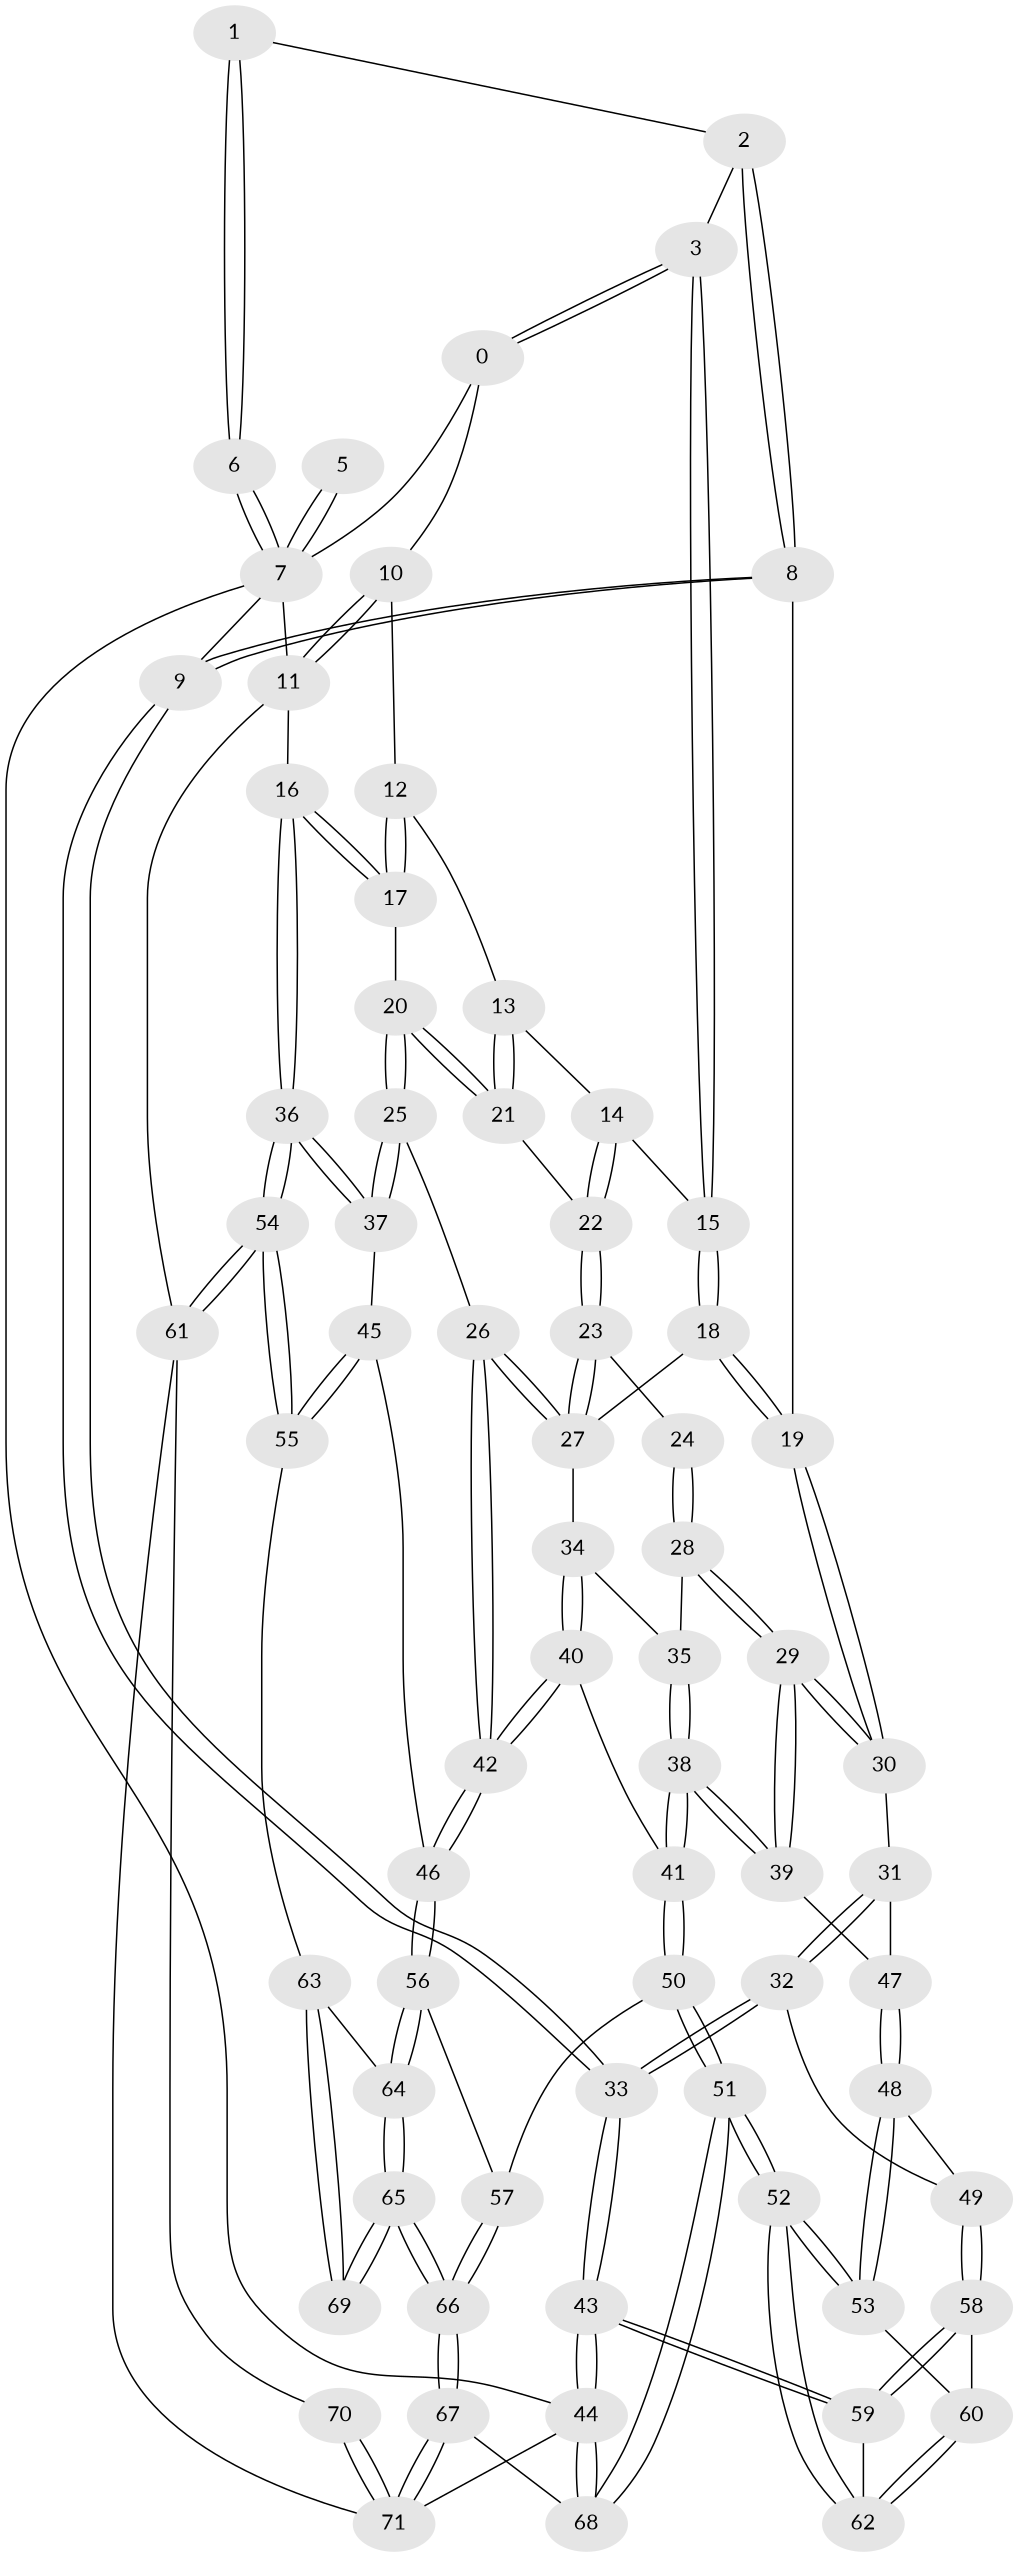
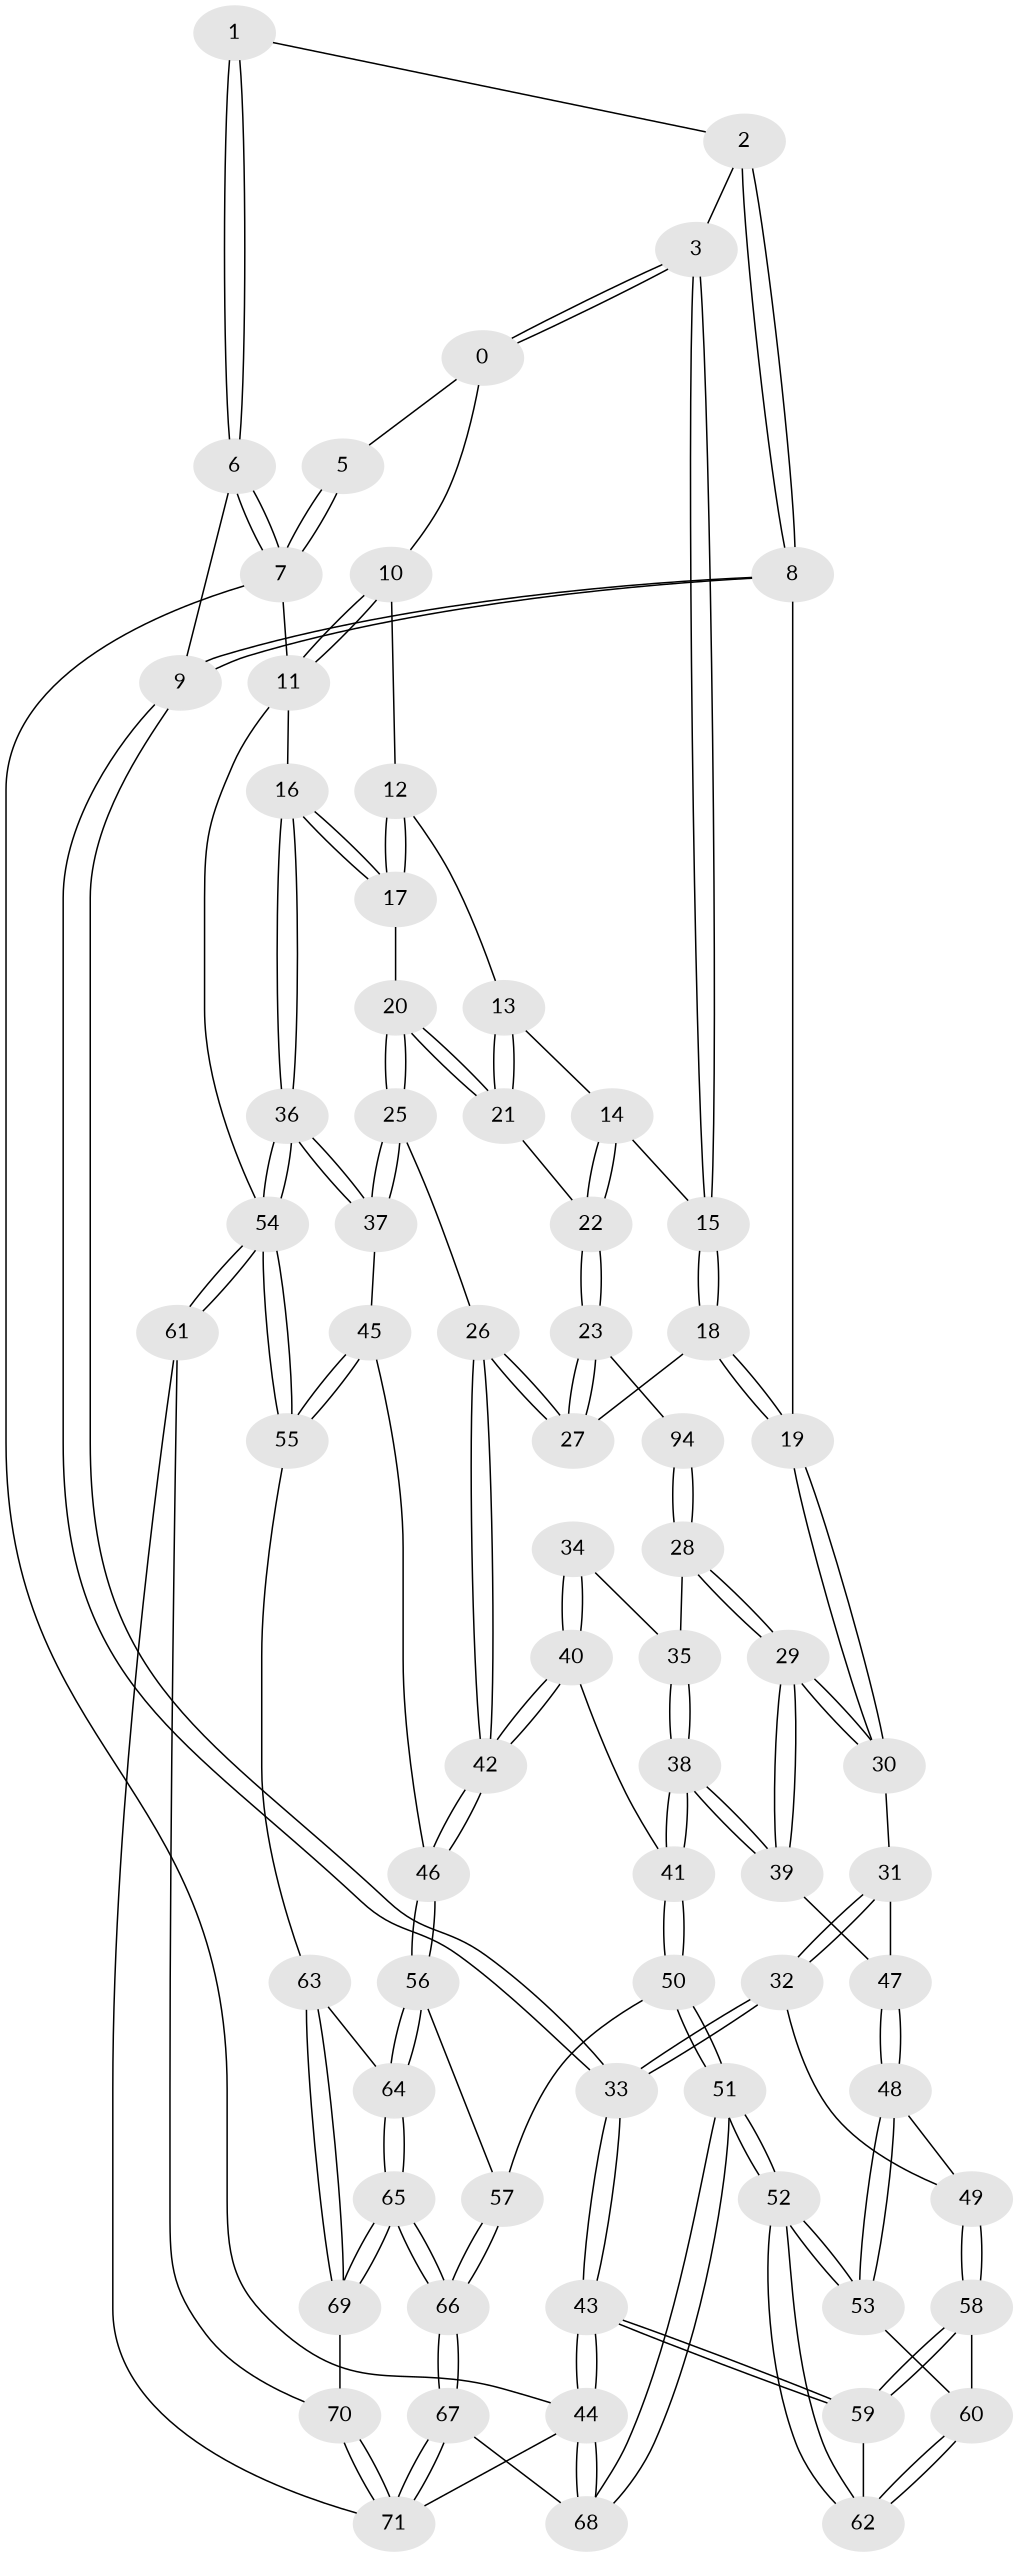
(406, 484) -> (413, 412)
(231, 629) -> (208, 575)
(147, 987) -> (205, 949)
(683, 1441) -> (683, 1441)
(573, 1495) -> none
none -> (340, 2356)
